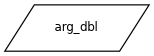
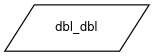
(77, 28) -> (77, 28)
